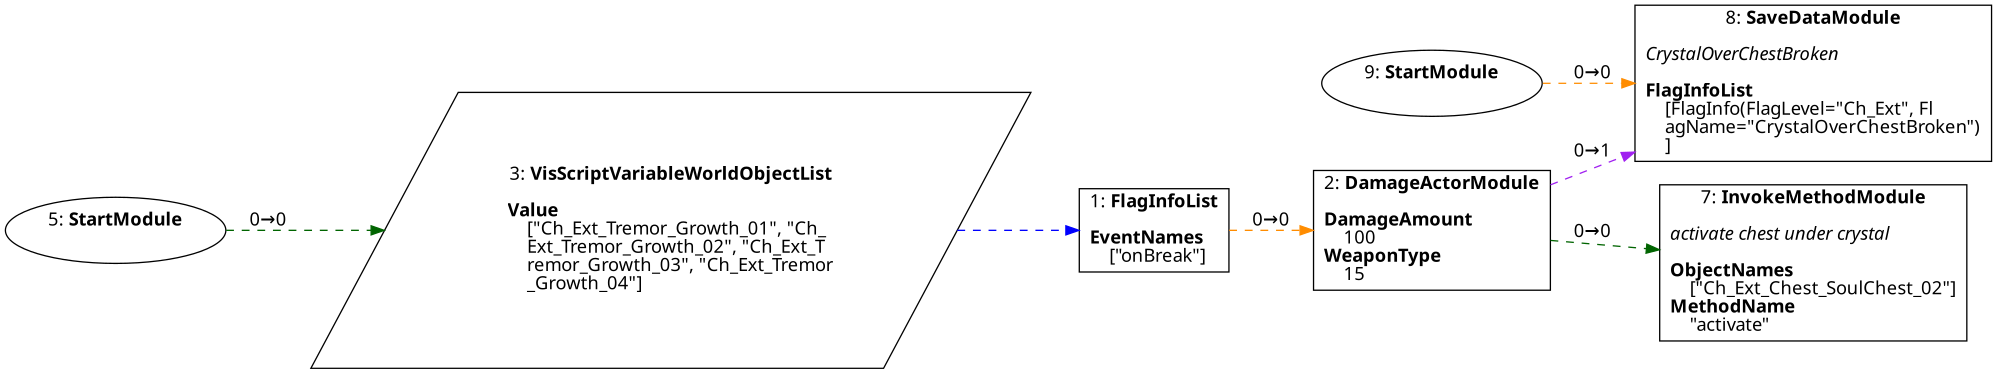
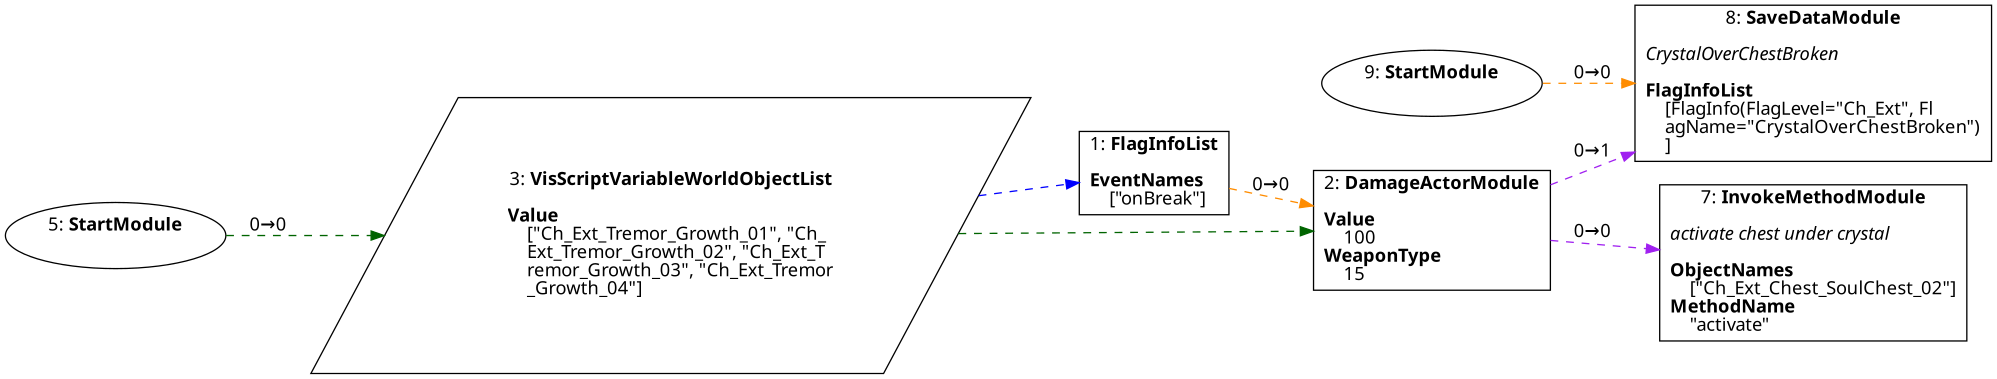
(1399, 220) -> (1350, 220)
none -> (1129, 232)
(1598, 245) -> (1598, 245)
